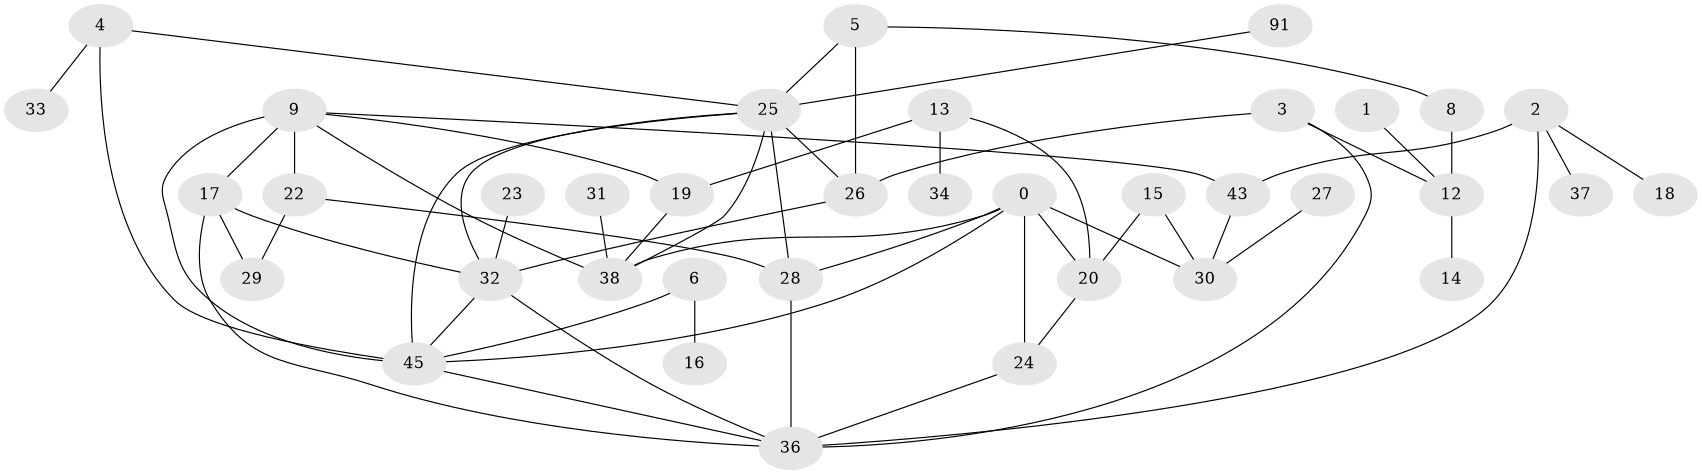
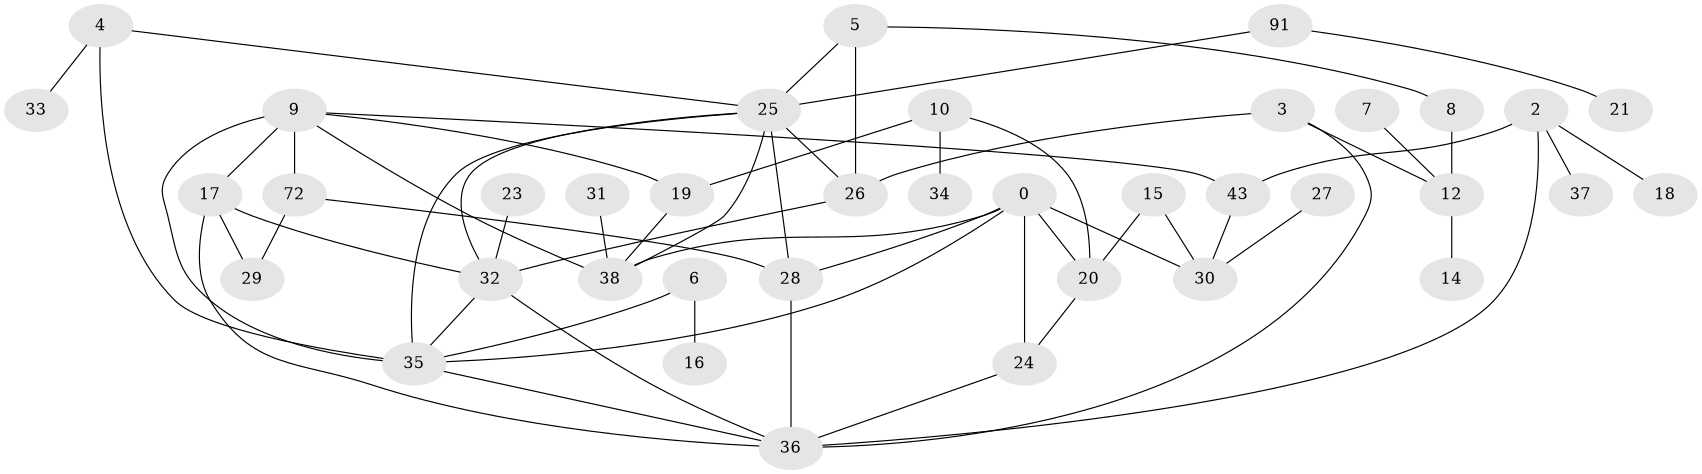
(940, 110) -> (940, 110)
(1367, 110) -> (1367, 110)
none -> (1621, 110)
(295, 195) -> (295, 195)
(414, 364) -> (414, 364)
